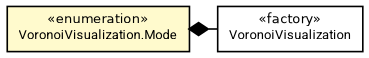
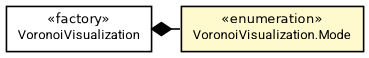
(213, 29) -> (176, 29)
